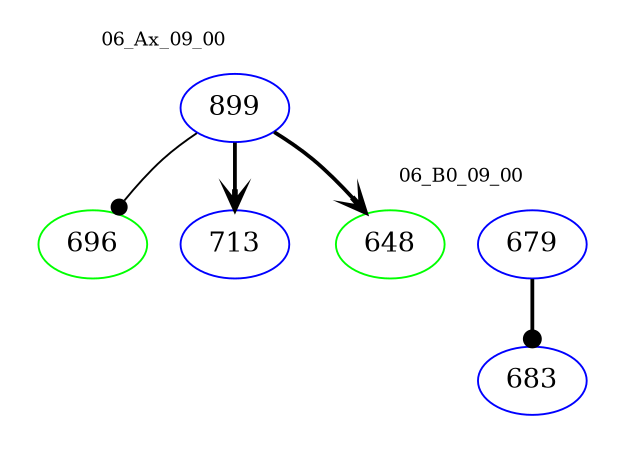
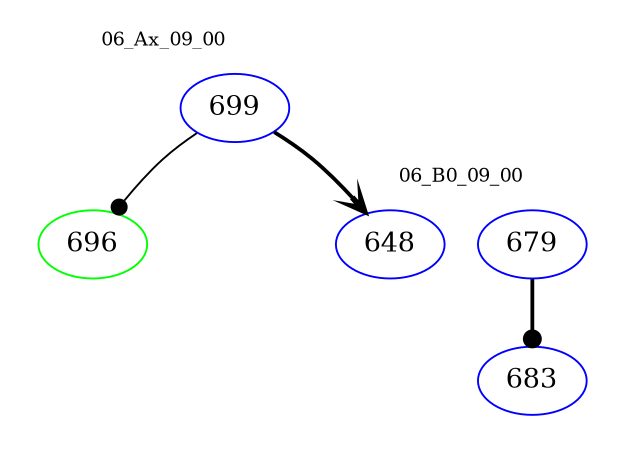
(235, 108) -> (235, 108)
(235, 244) -> none
(390, 244) -> (390, 244)
